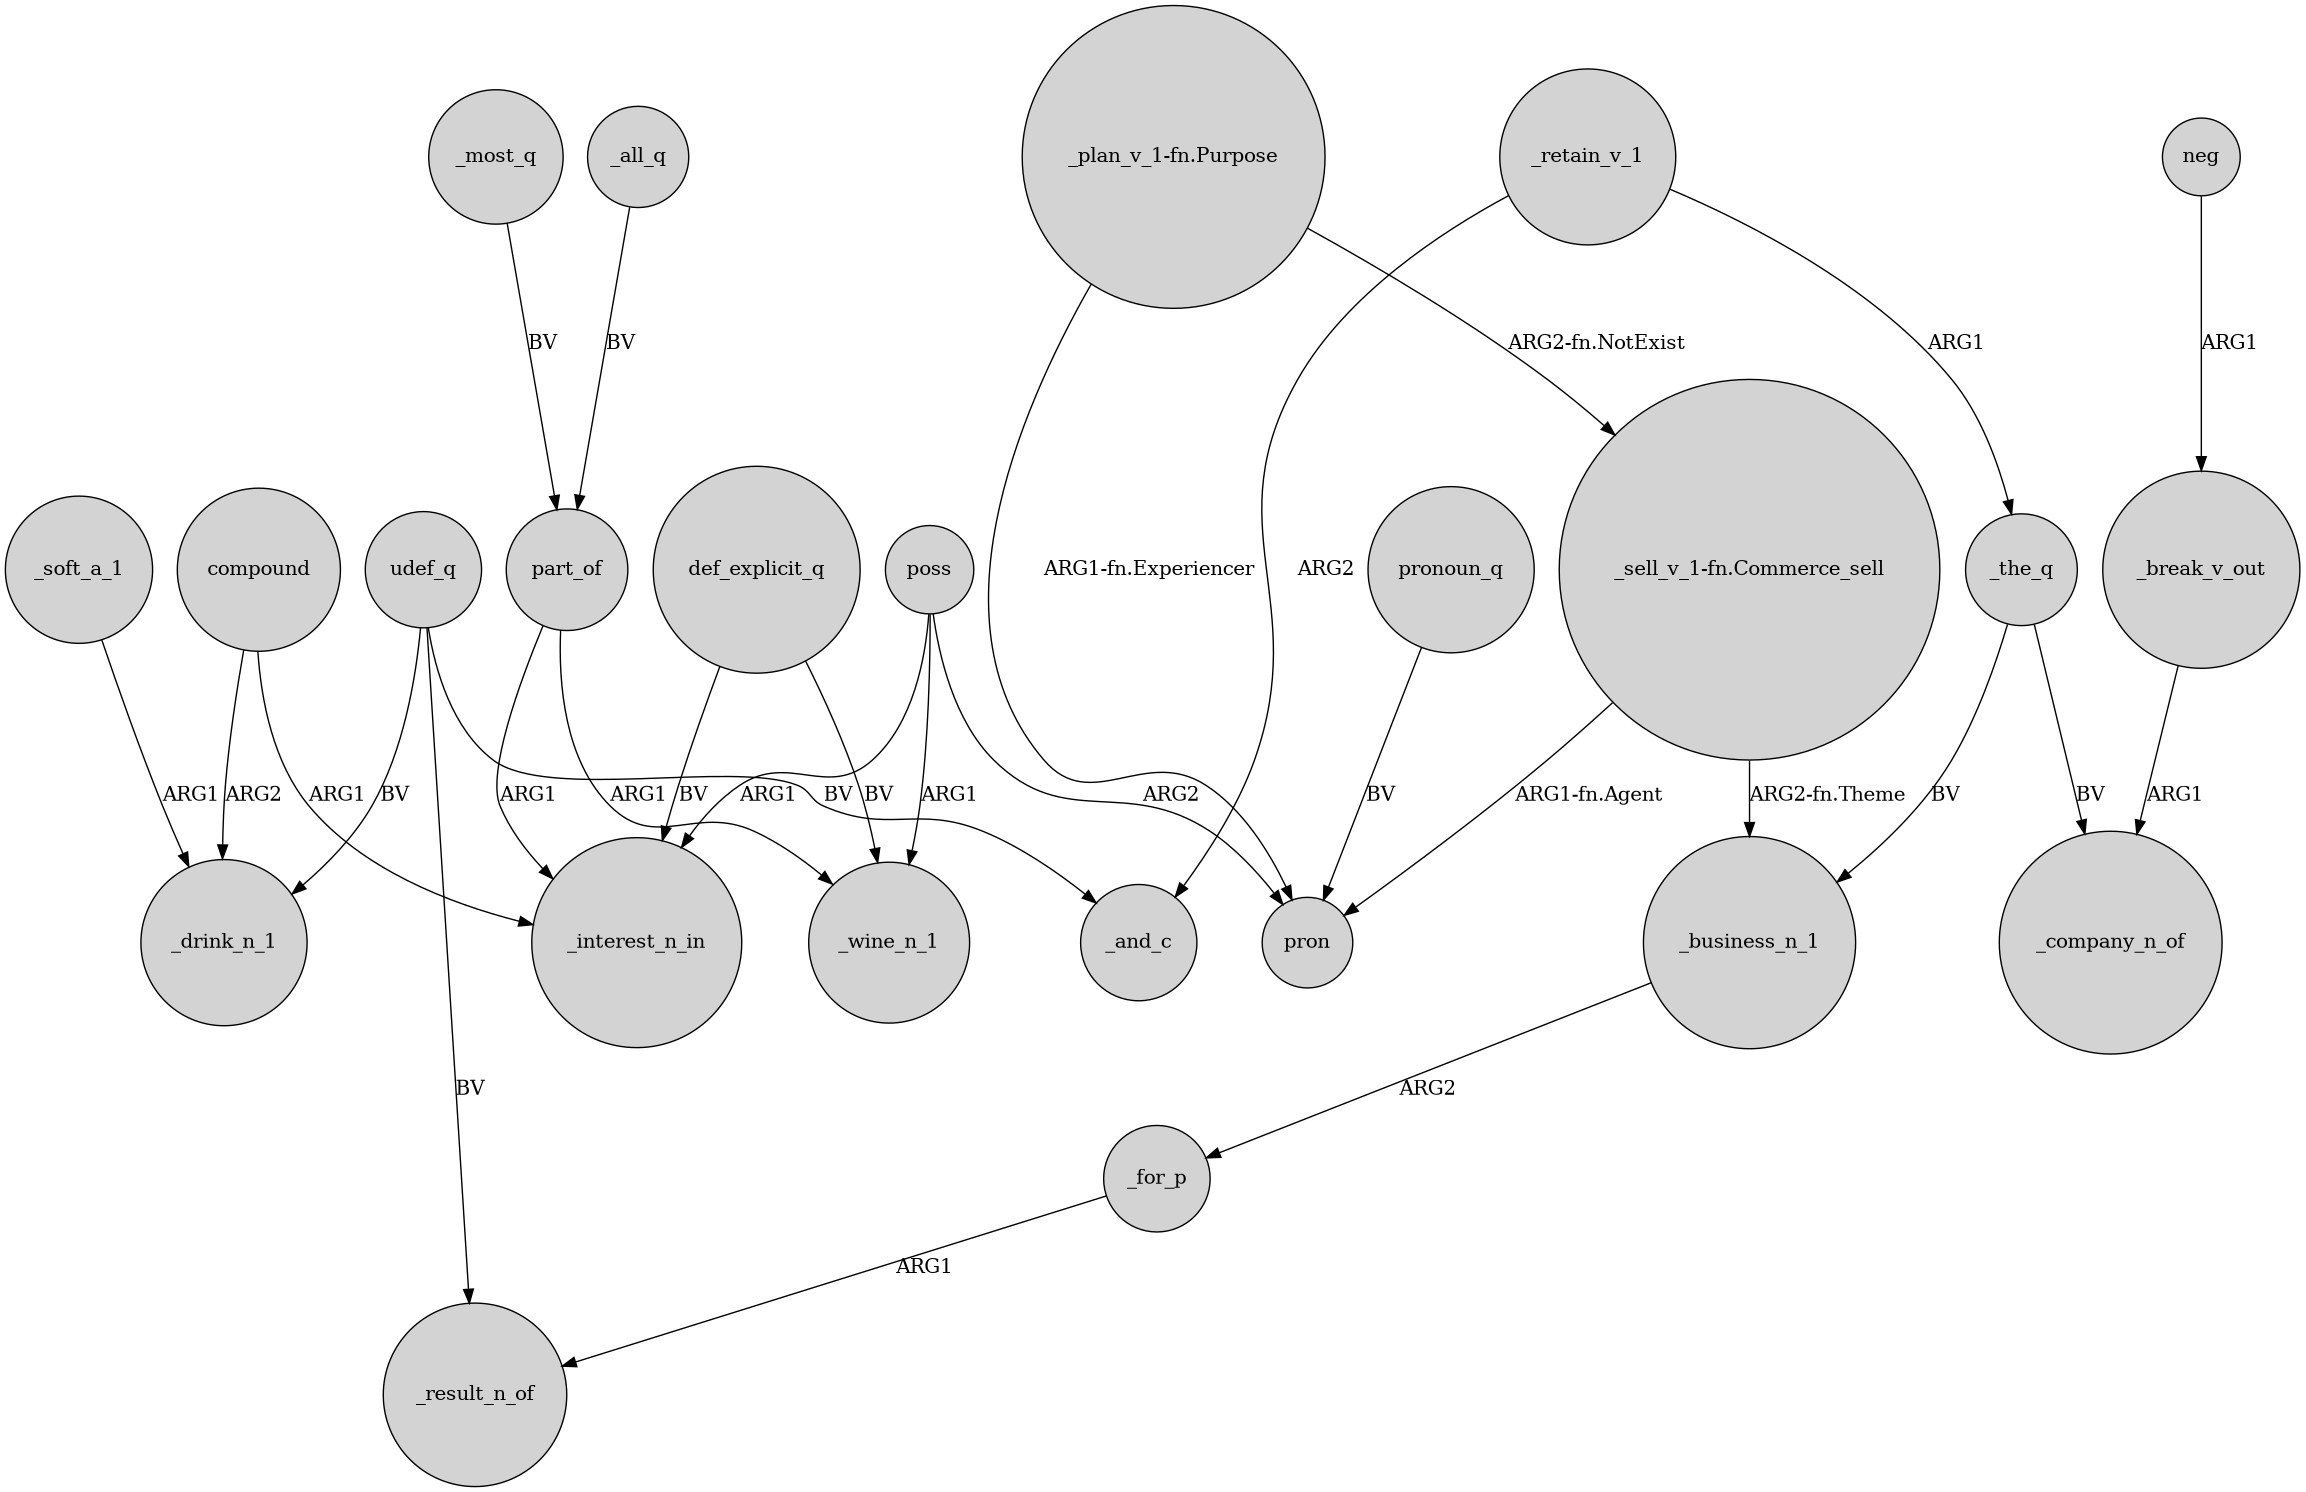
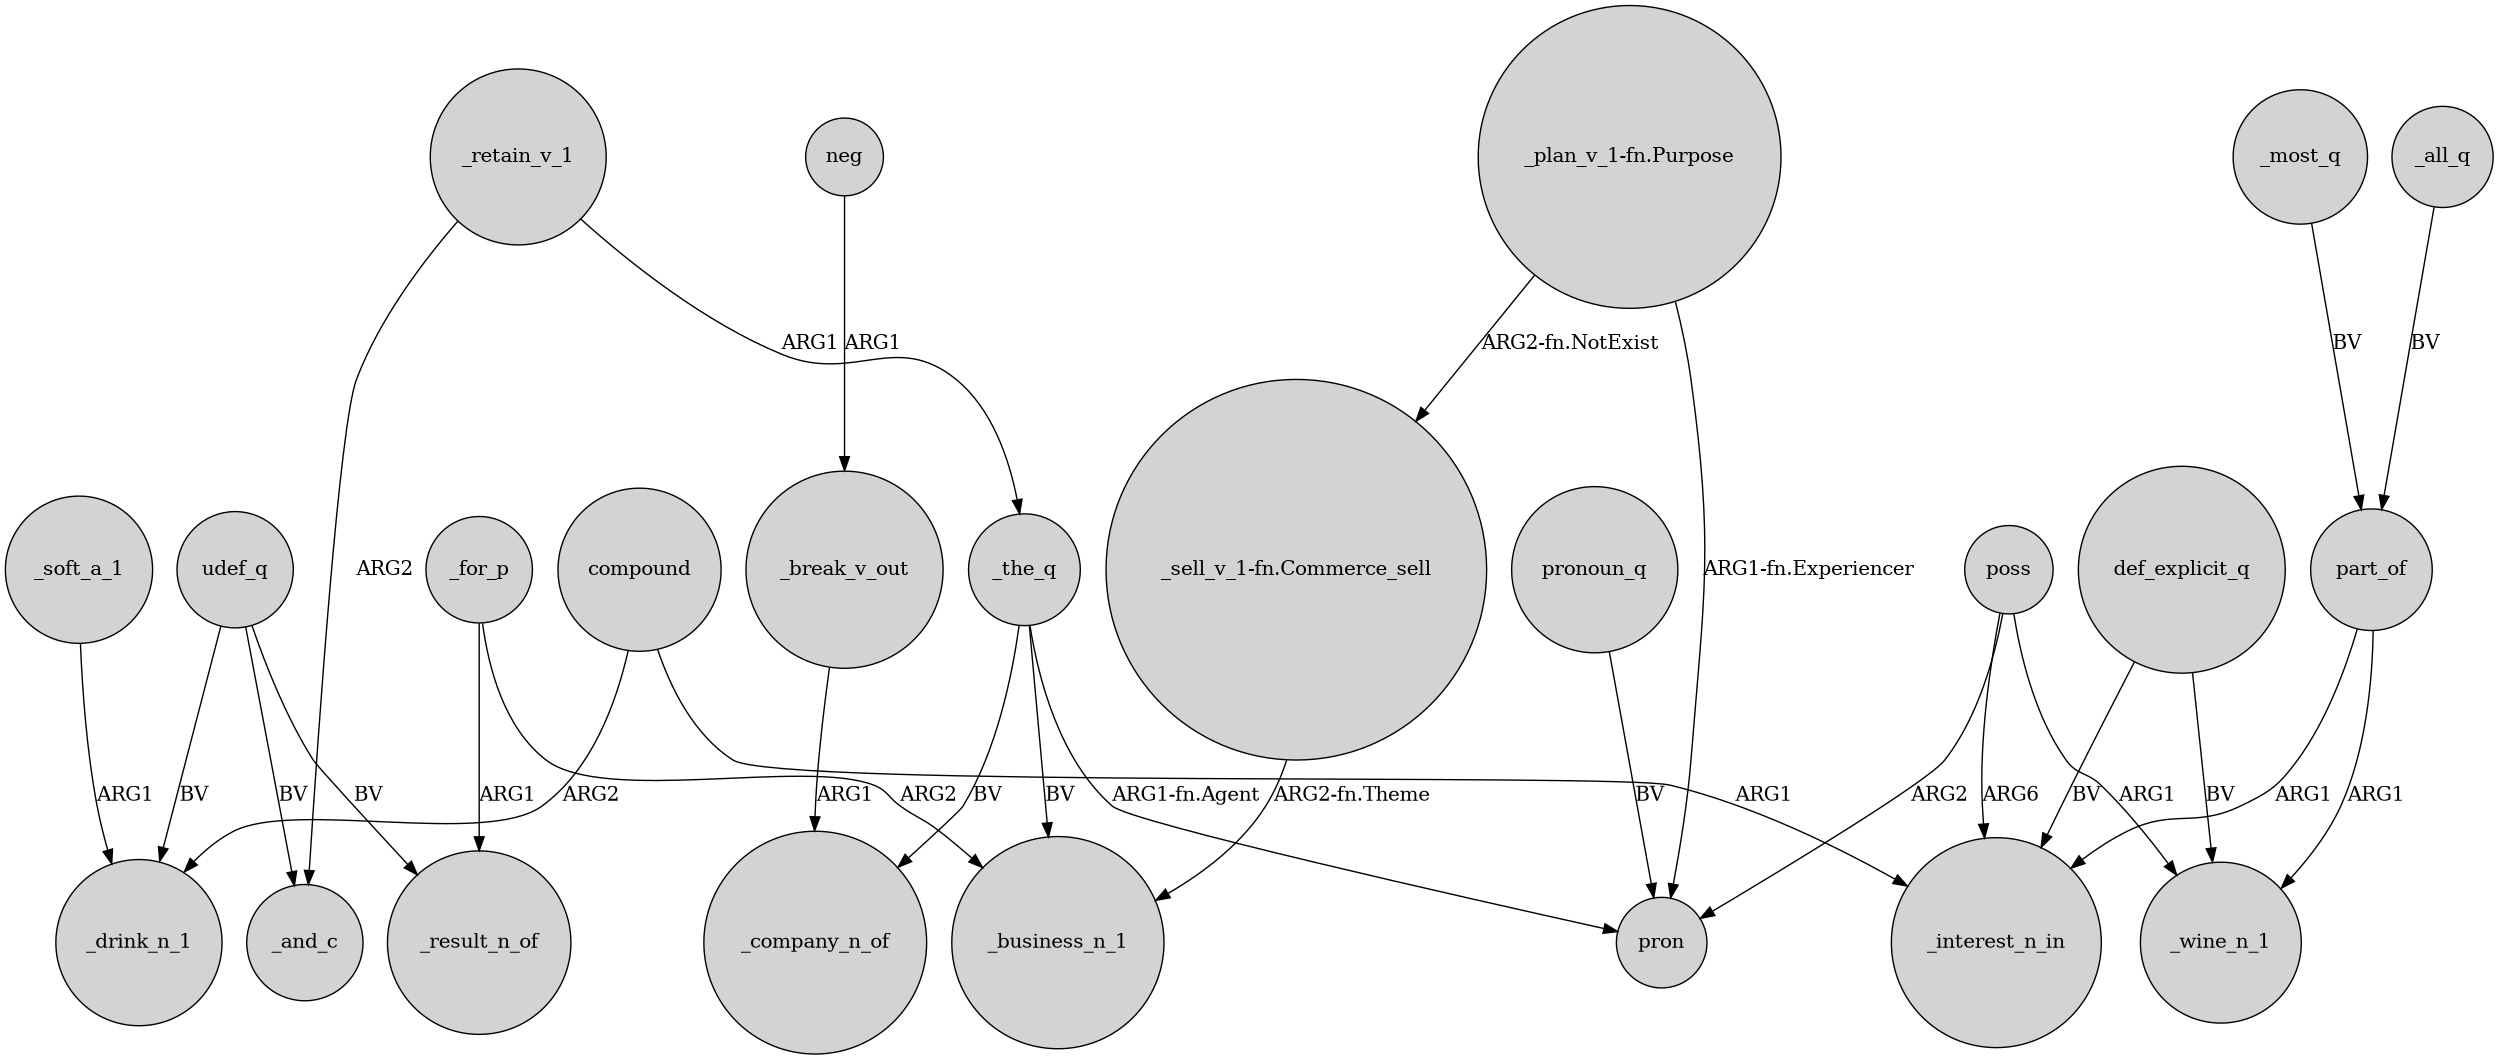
(769, 796) -> (2011, 796)
(1487, 809) -> (1259, 849)
(1435, 1068) -> (693, 780)
